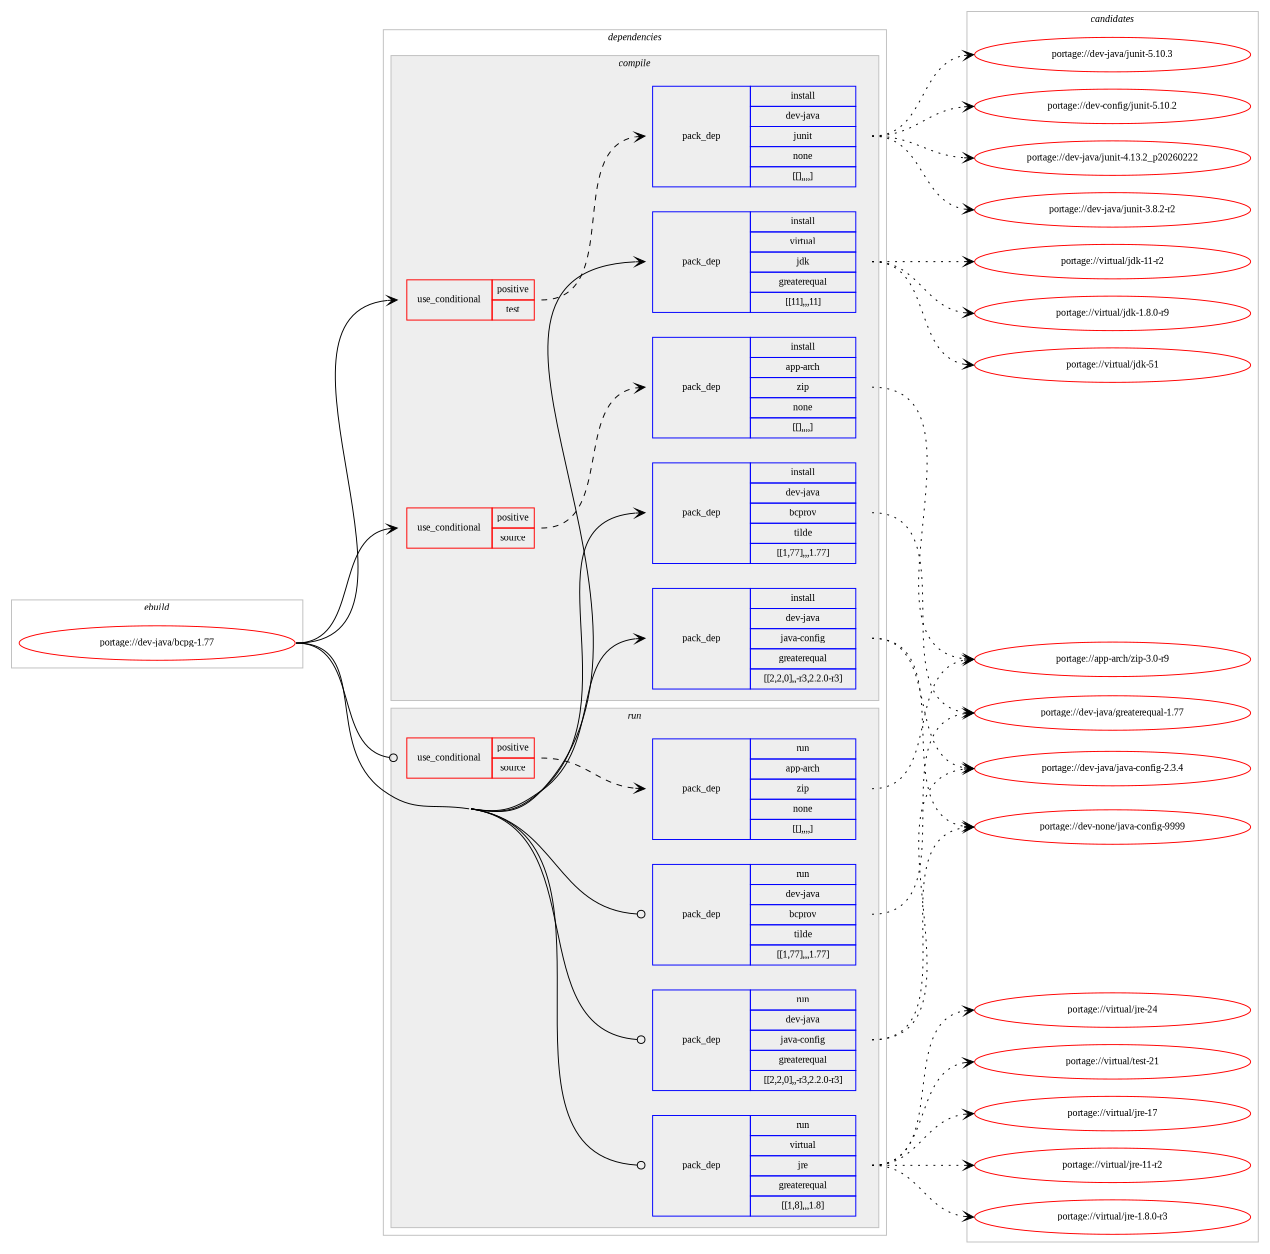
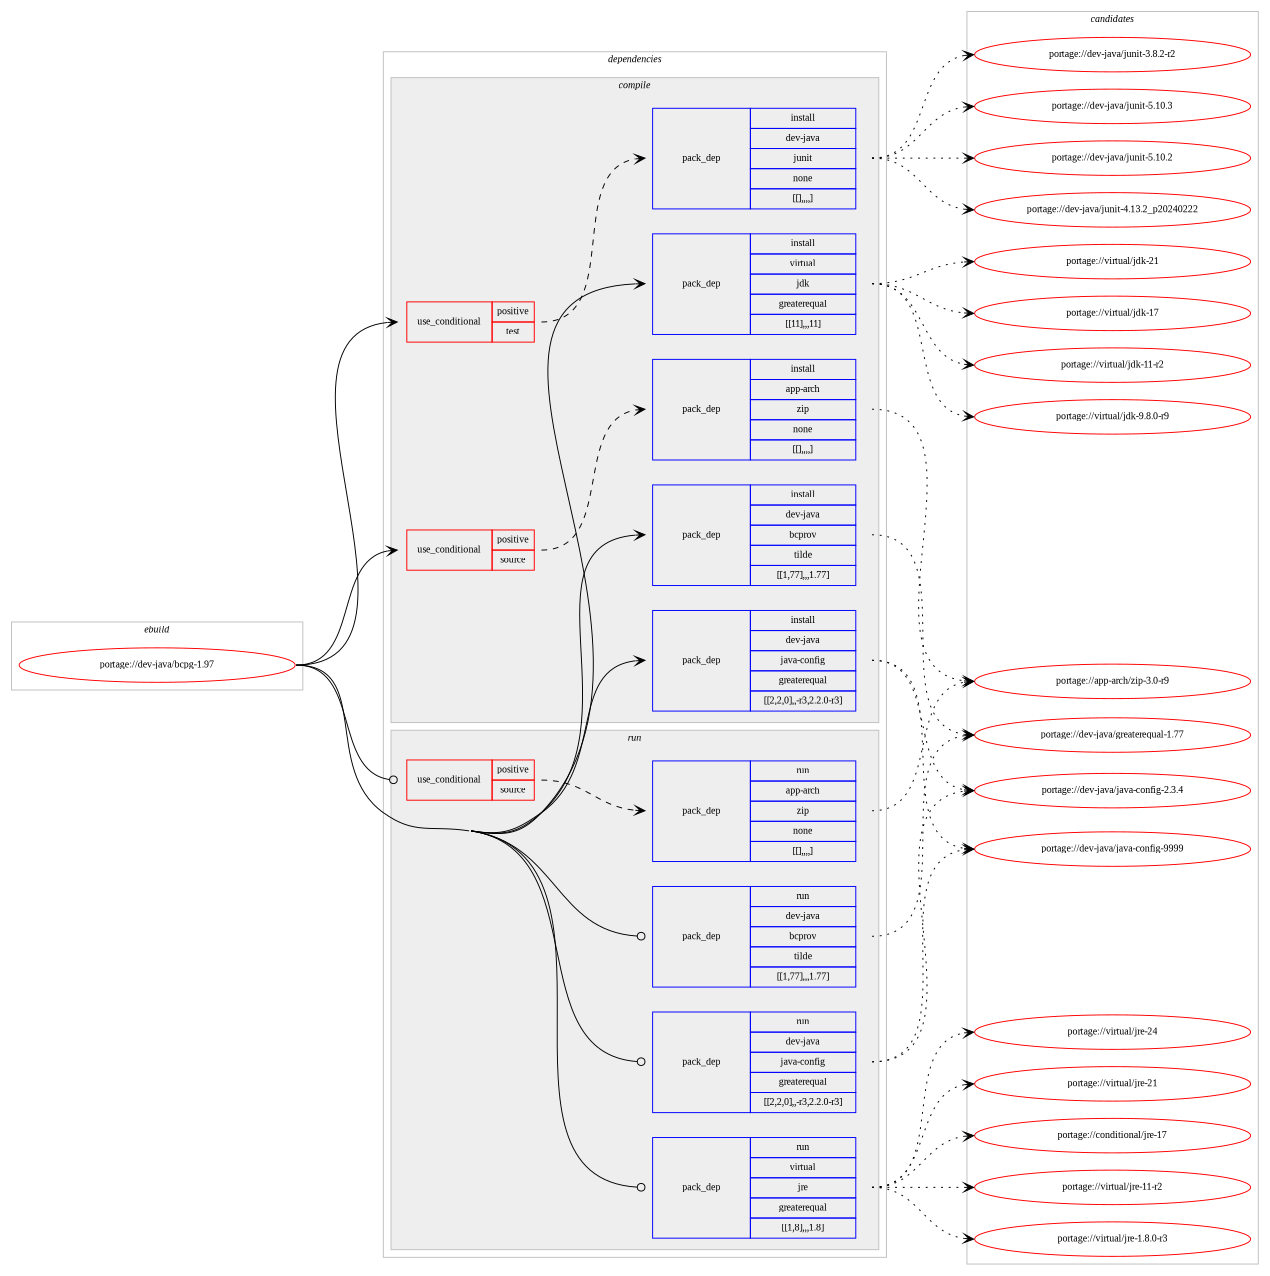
(1113, 106) -> (1113, 158)
(1113, 158) -> (1113, 210)
none -> (1113, 313)
(1113, 313) -> (1113, 417)
(1113, 365) -> (1113, 262)
(157, 643) -> (157, 665)
(1113, 827) -> (1113, 849)
(1113, 1062) -> (1113, 1084)
(1113, 1114) -> (1113, 1136)
